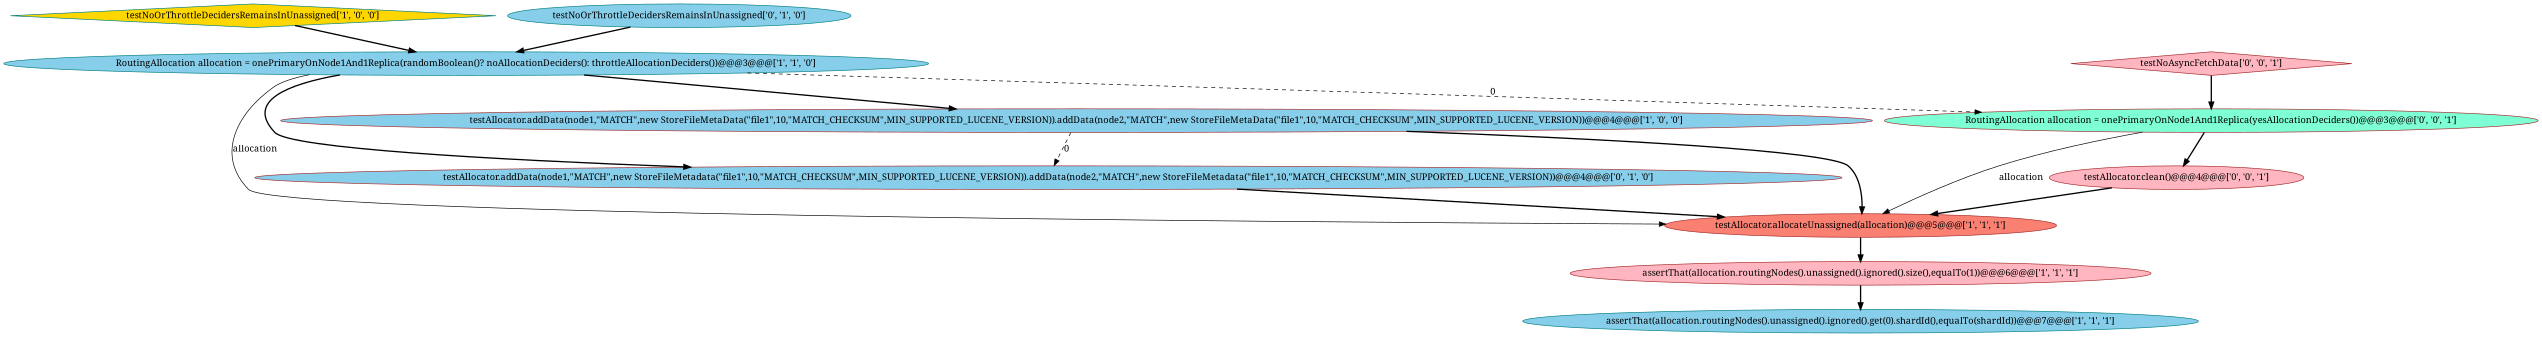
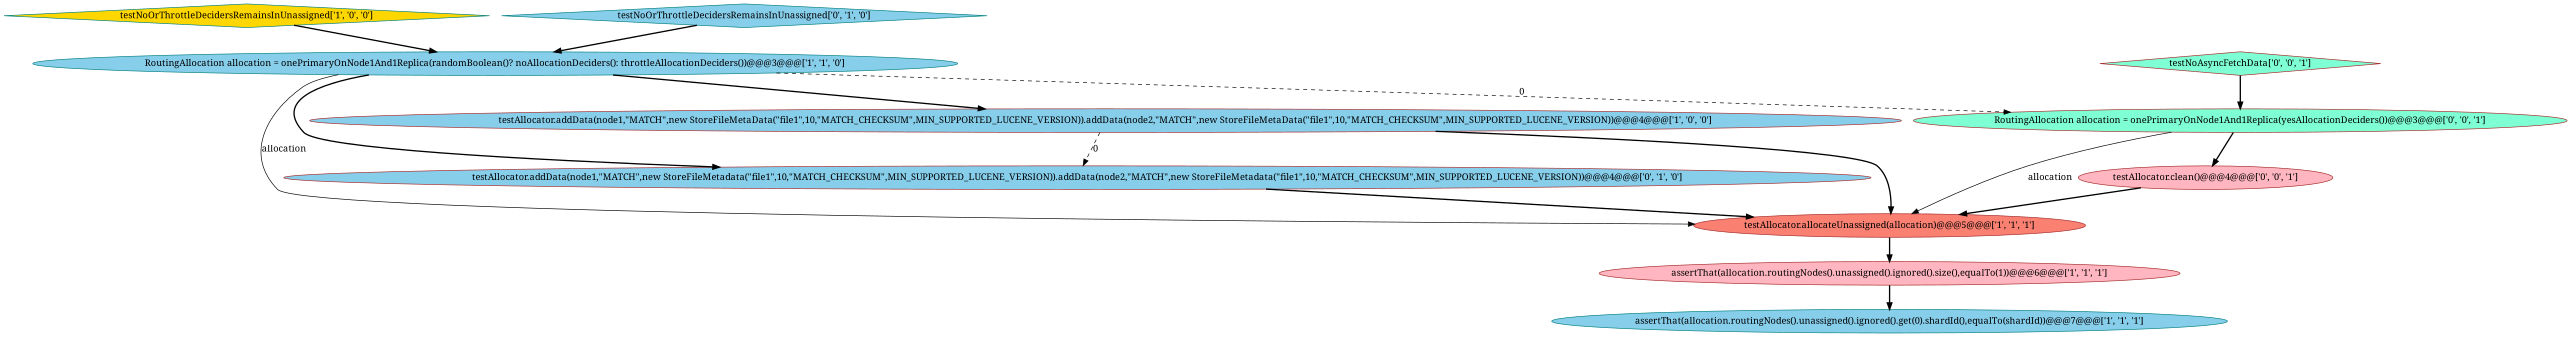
(679, 16) -> (744, 16)
(2211, 64) -> (2240, 64)
